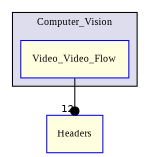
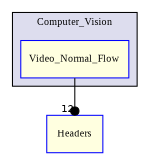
(75, 59) -> (75, 59)
